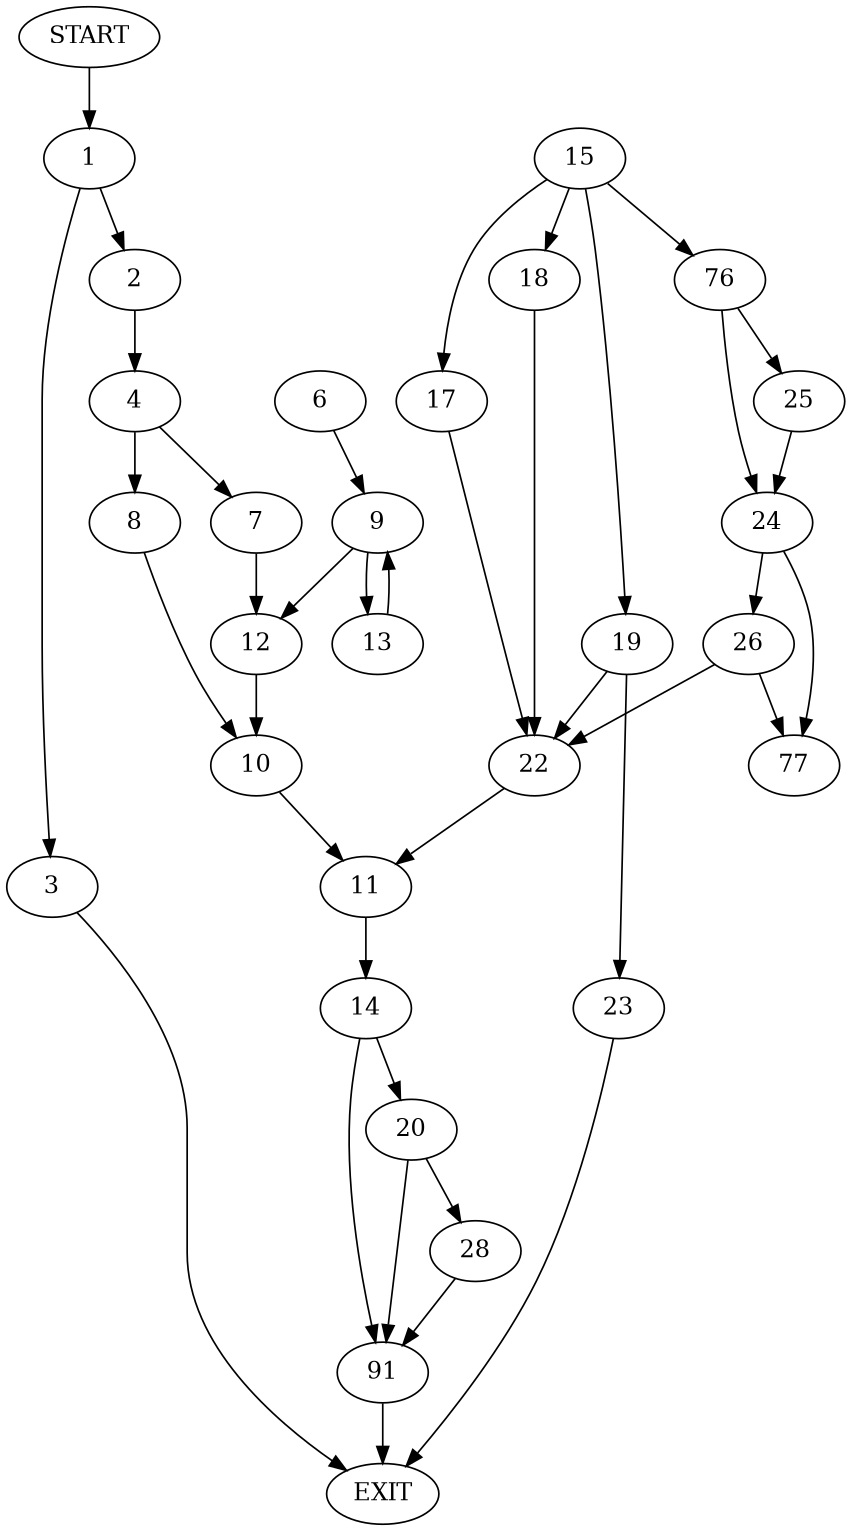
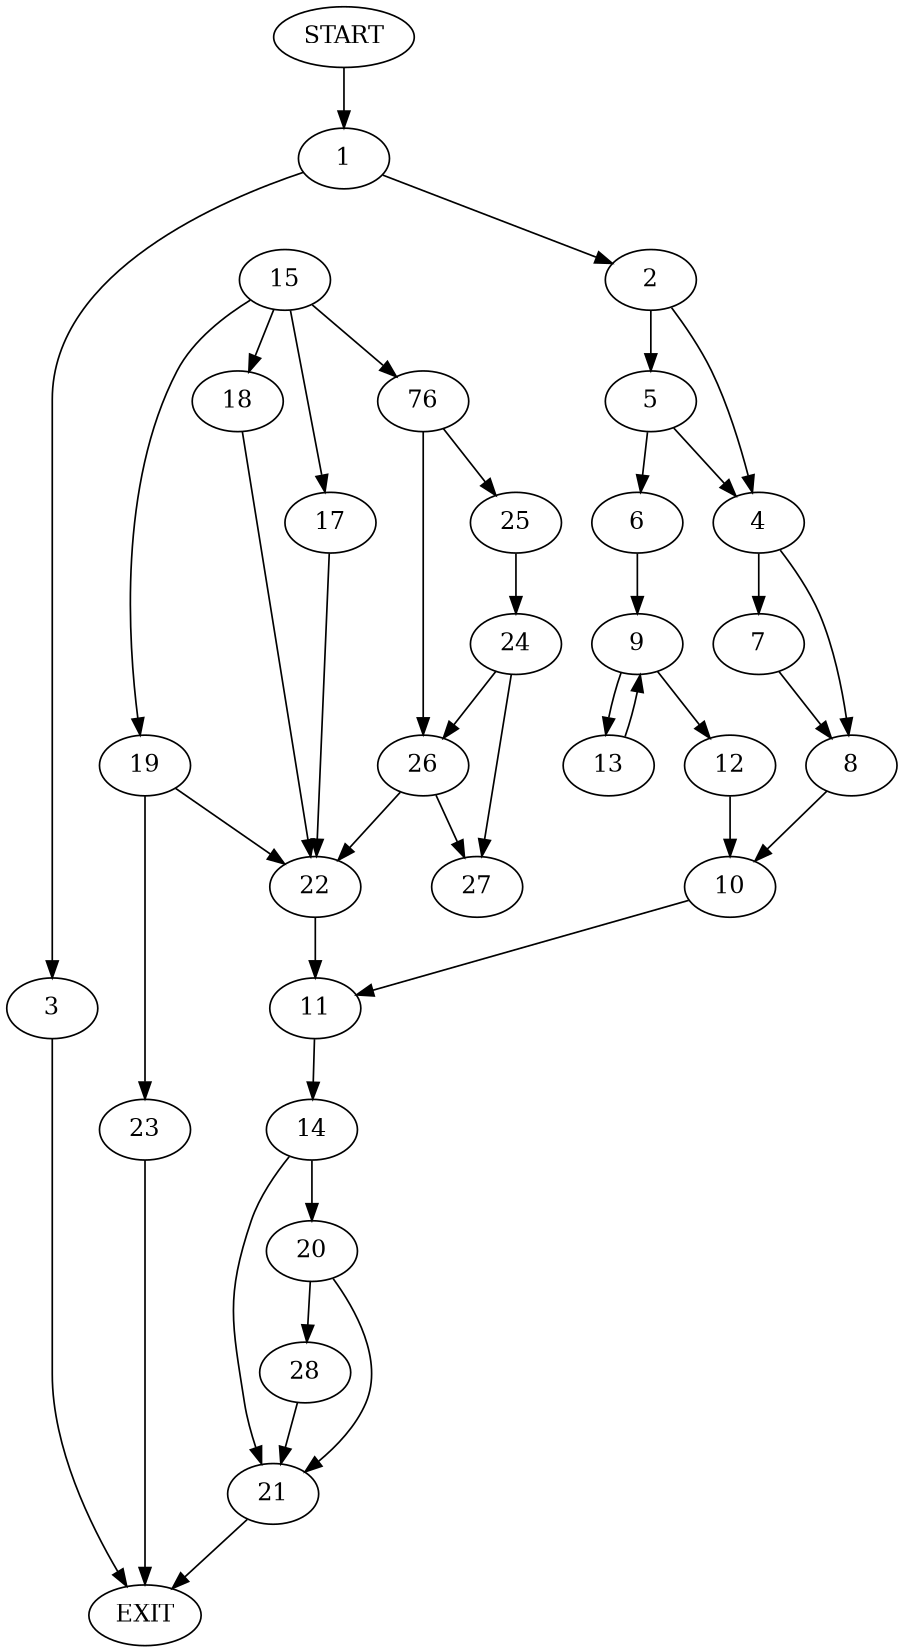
(732, 394) -> (423, 575)
none -> (651, 401)
(256, 575) -> (800, 698)
(794, 765) -> (477, 887)
(383, 1372) -> (273, 1494)
